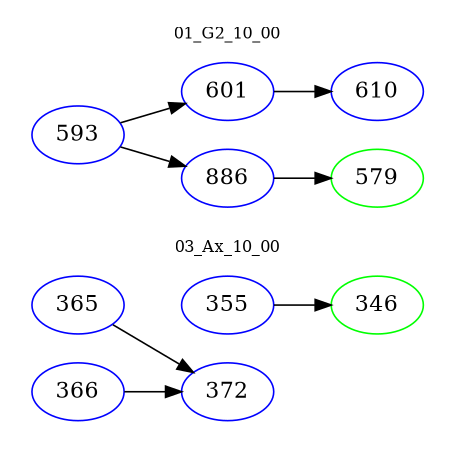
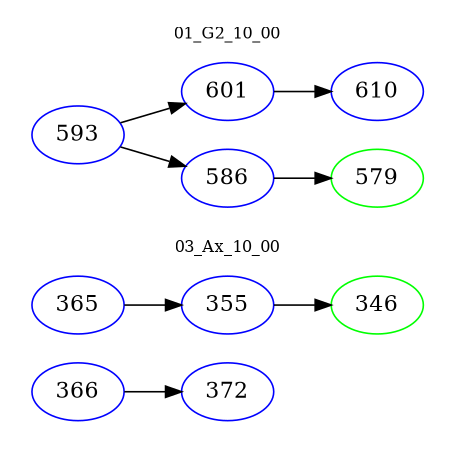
(228, 178) -> (228, 178)
(146, 344) -> (145, 305)
